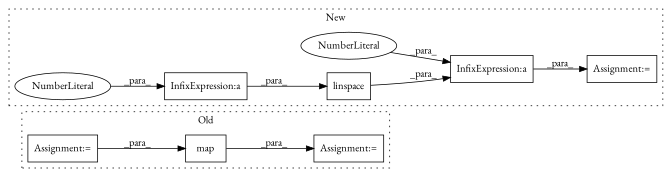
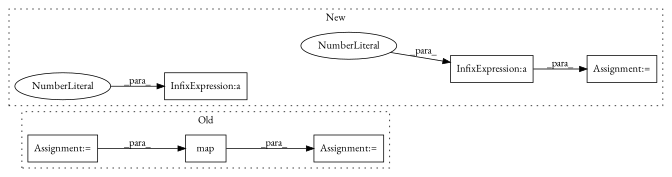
(349, 86) -> none
